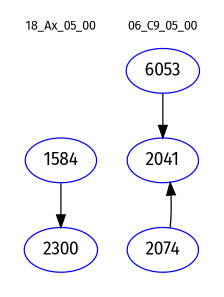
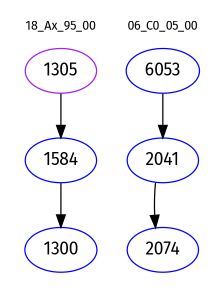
(61, 27) -> (61, 27)
(163, 27) -> (163, 27)
none -> (61, 71)
(171, 212) -> (155, 199)
(61, 250) -> (61, 250)
